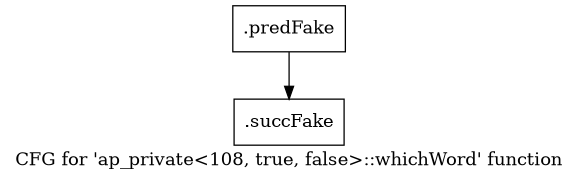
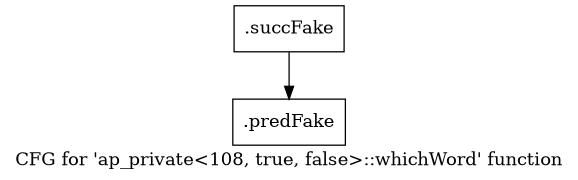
(289, 69) -> (289, 69)
